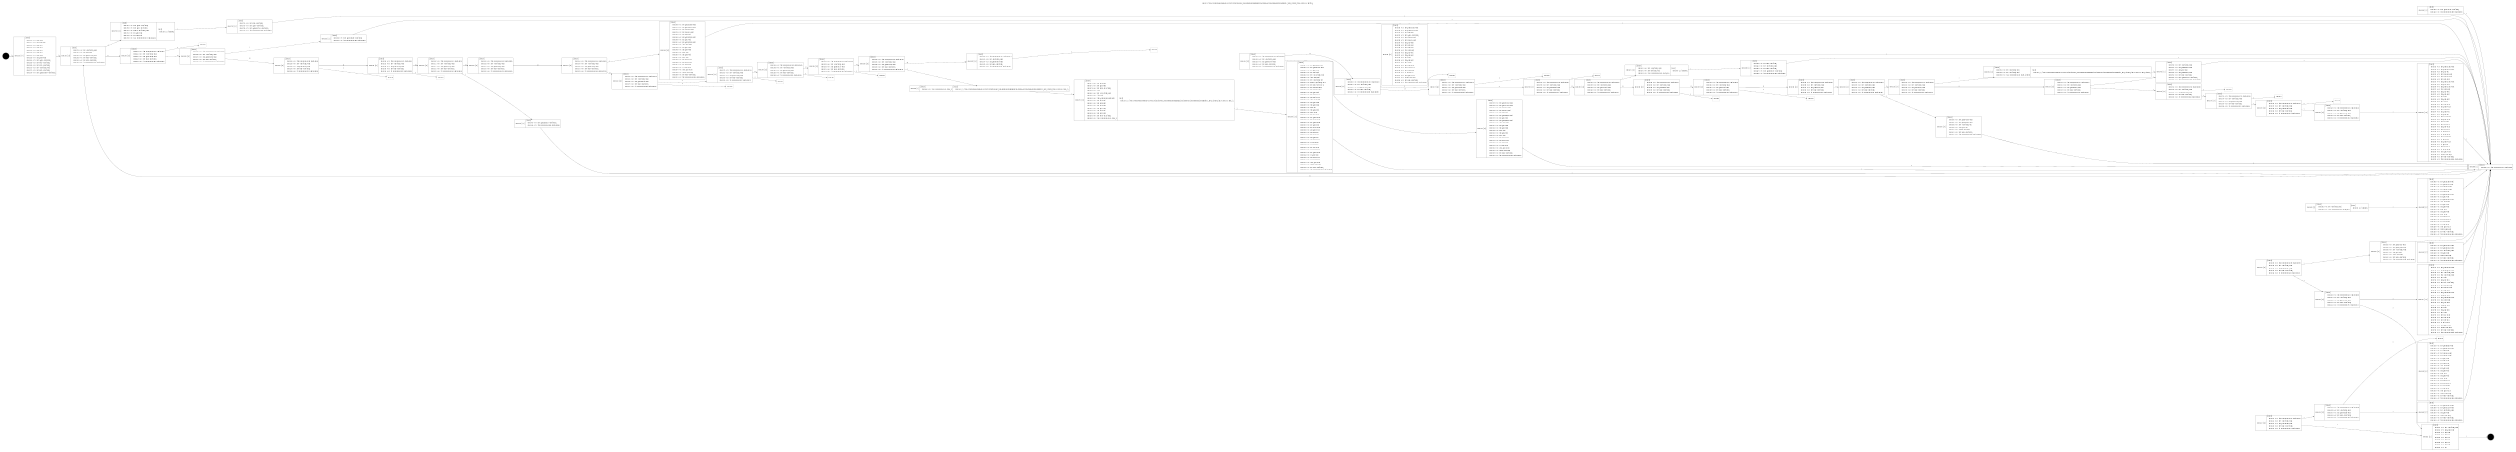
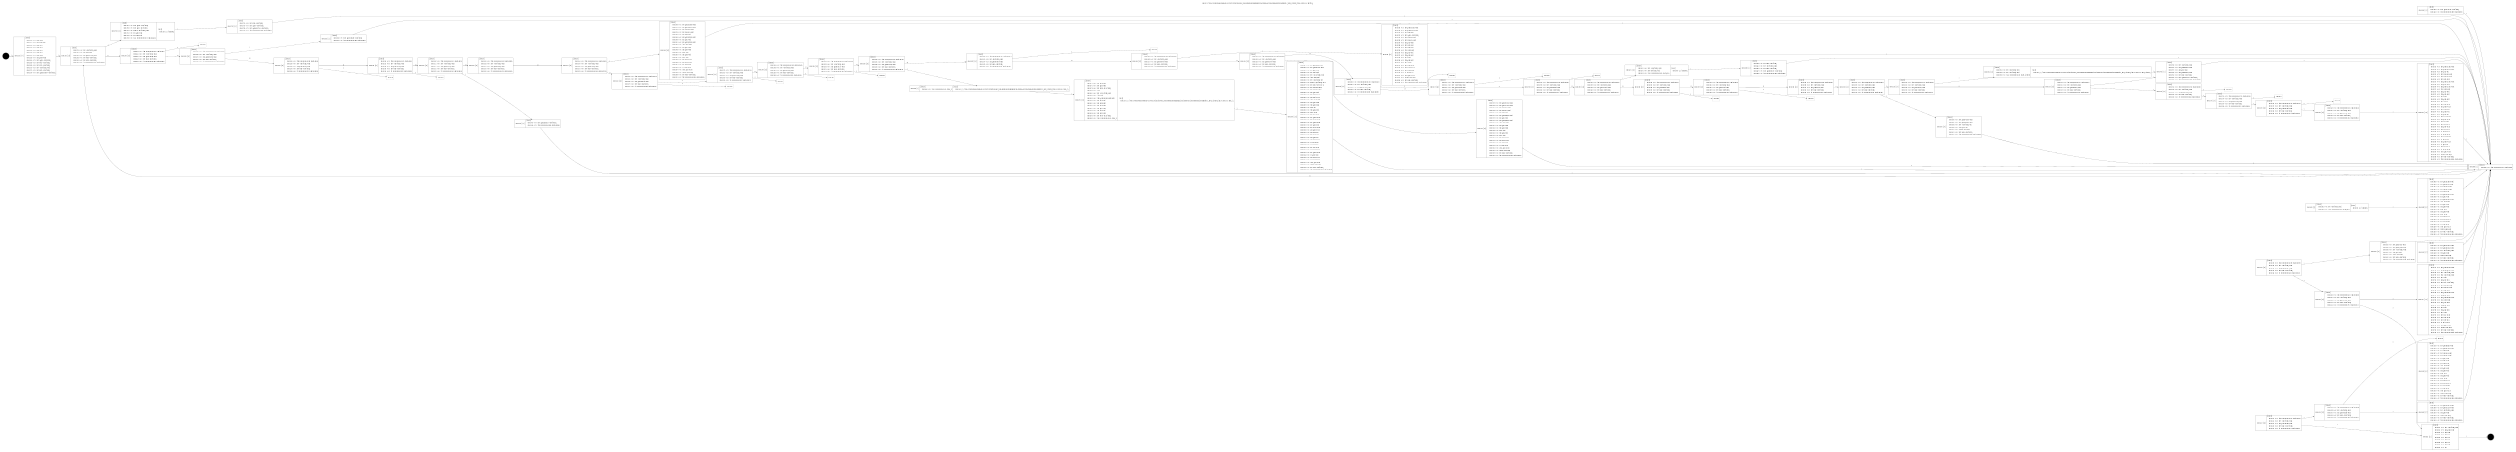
none -> (1154, 61)
